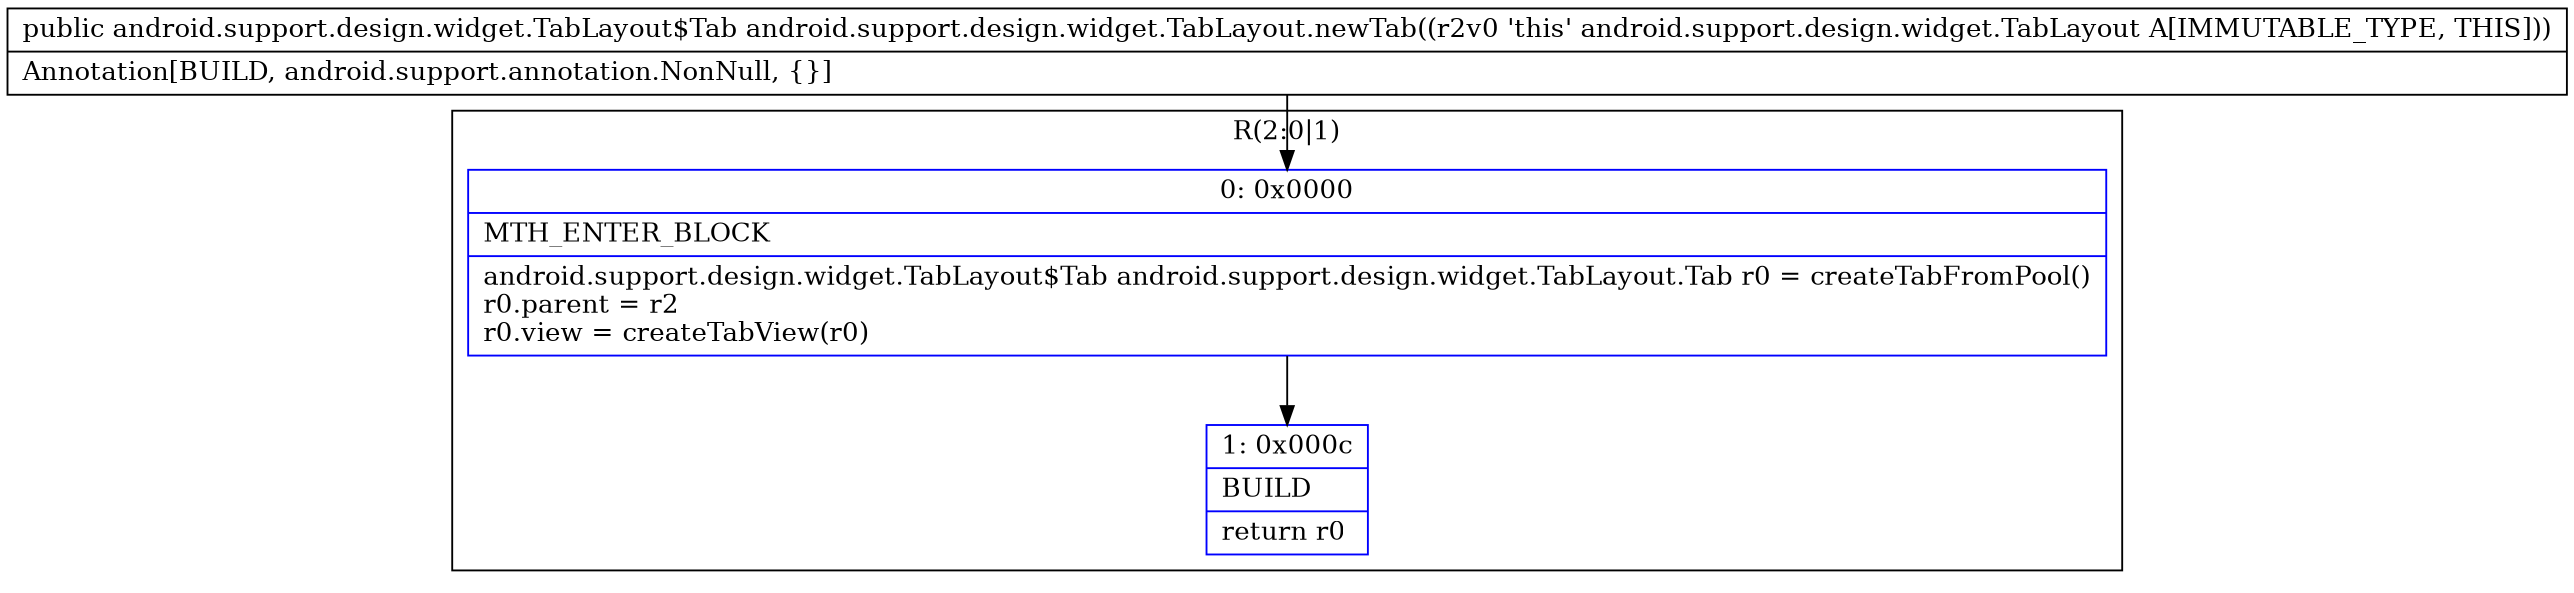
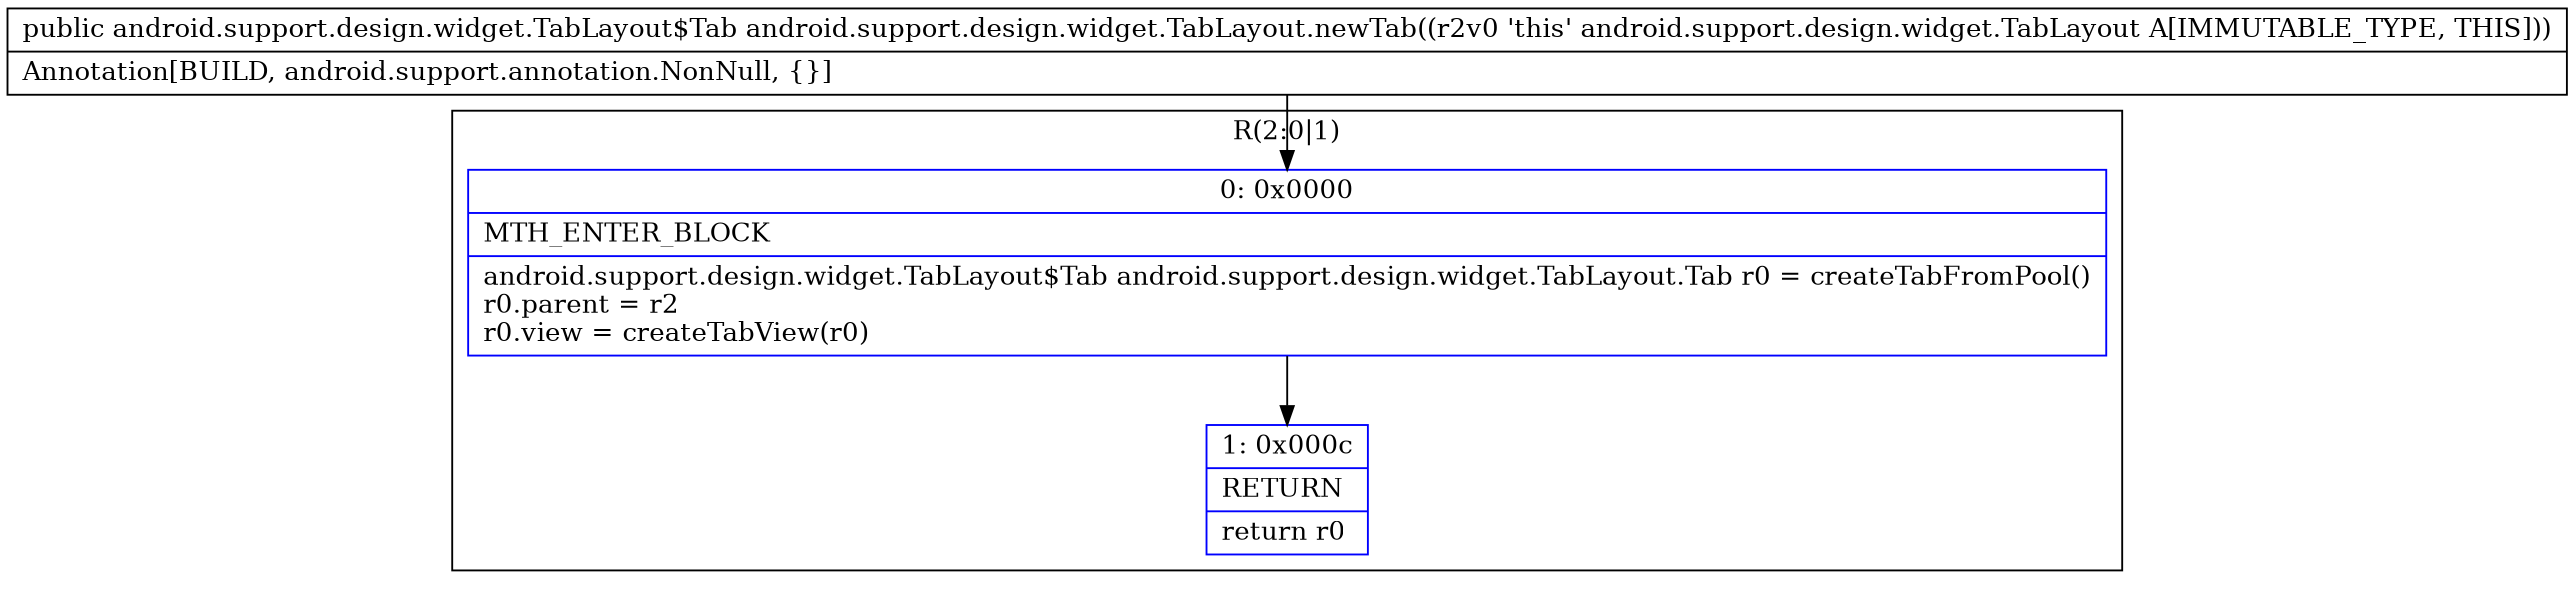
(1268, 489) -> (1283, 489)
